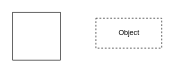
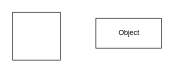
(129, 33) -> (129, 33)
